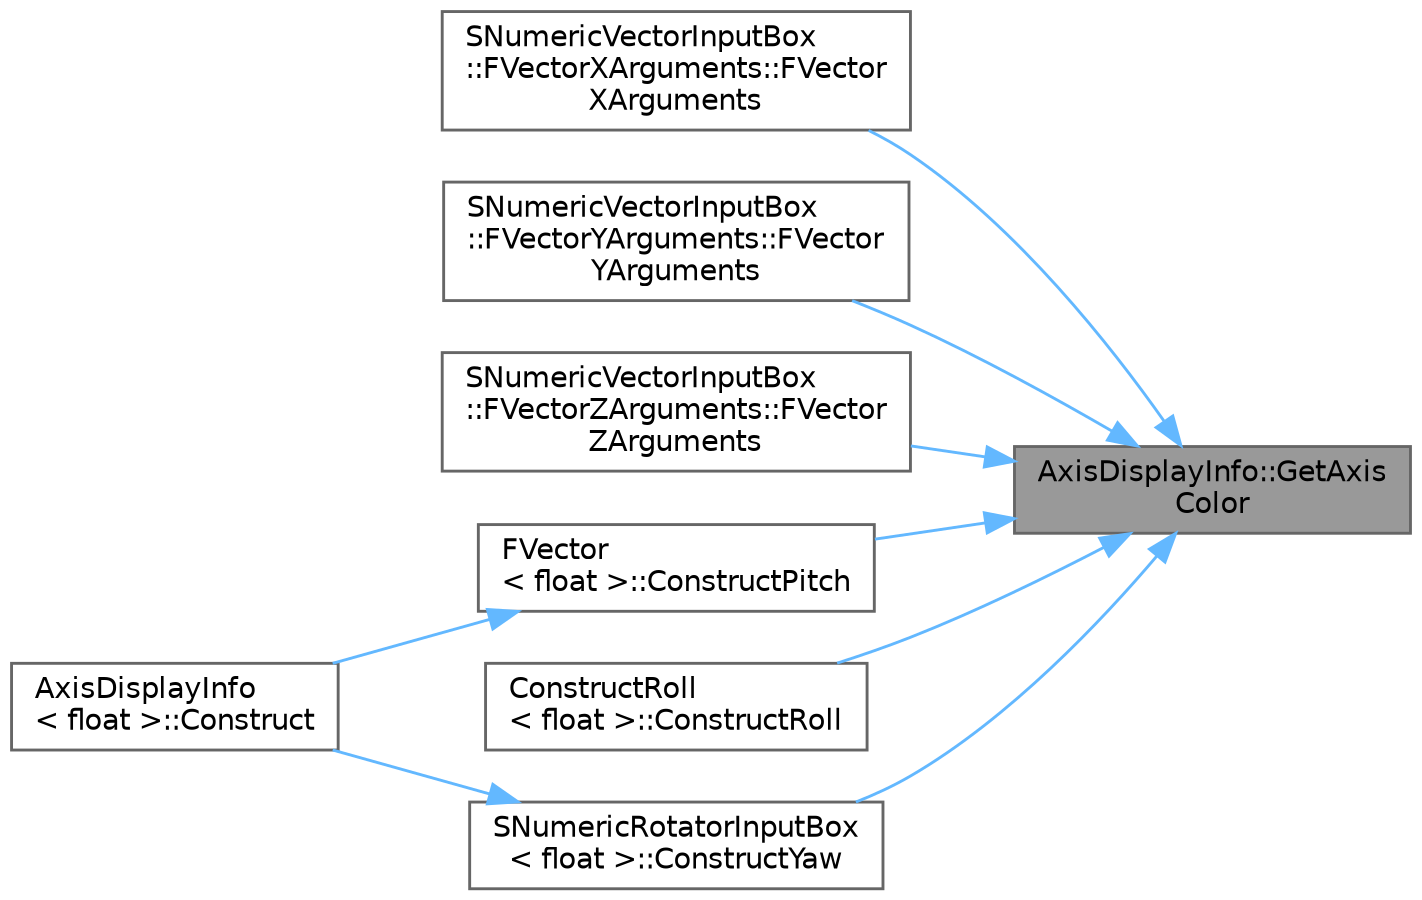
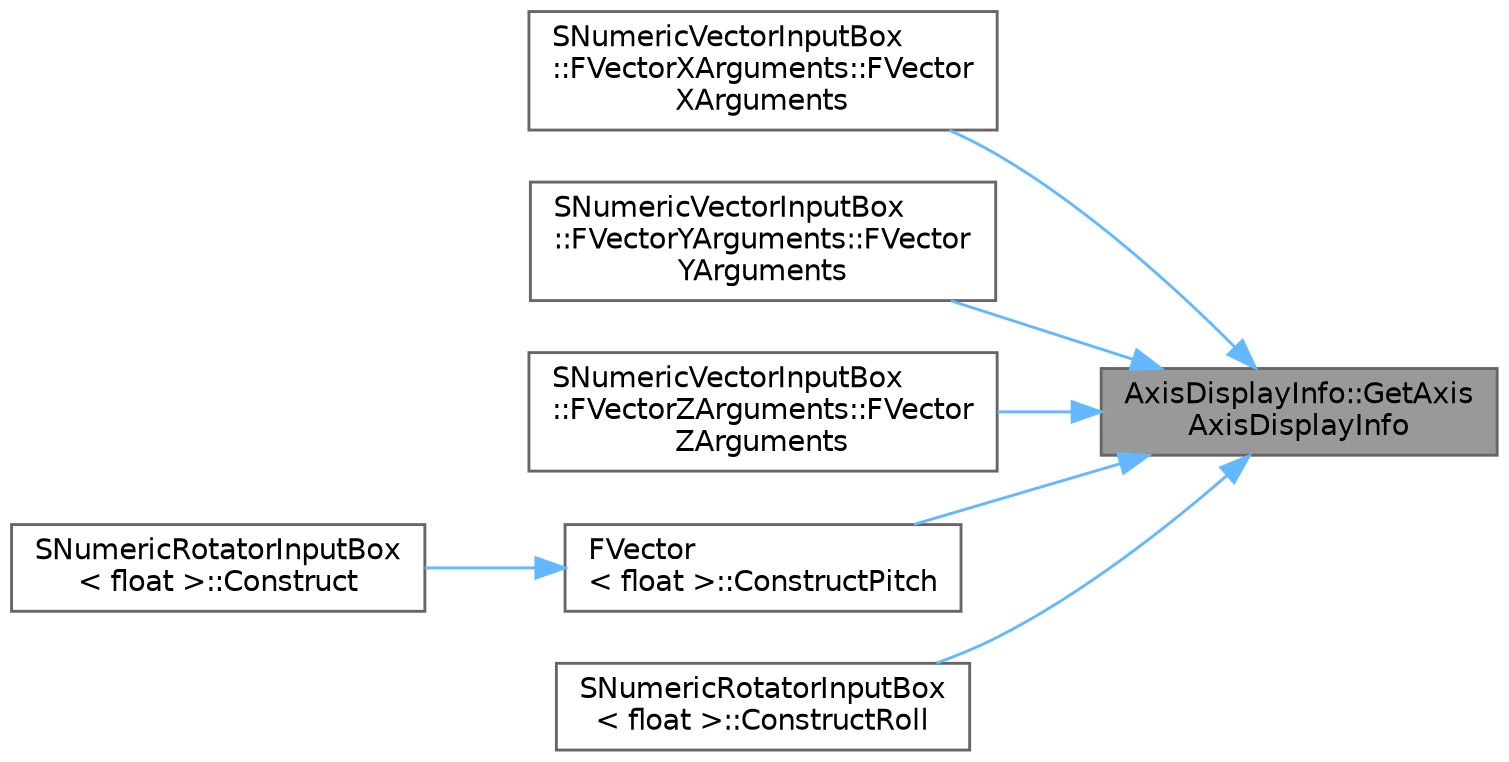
(1212, 490) -> (1299, 412)
(175, 707) -> (218, 568)
(676, 707) -> (763, 707)
(676, 845) -> none
